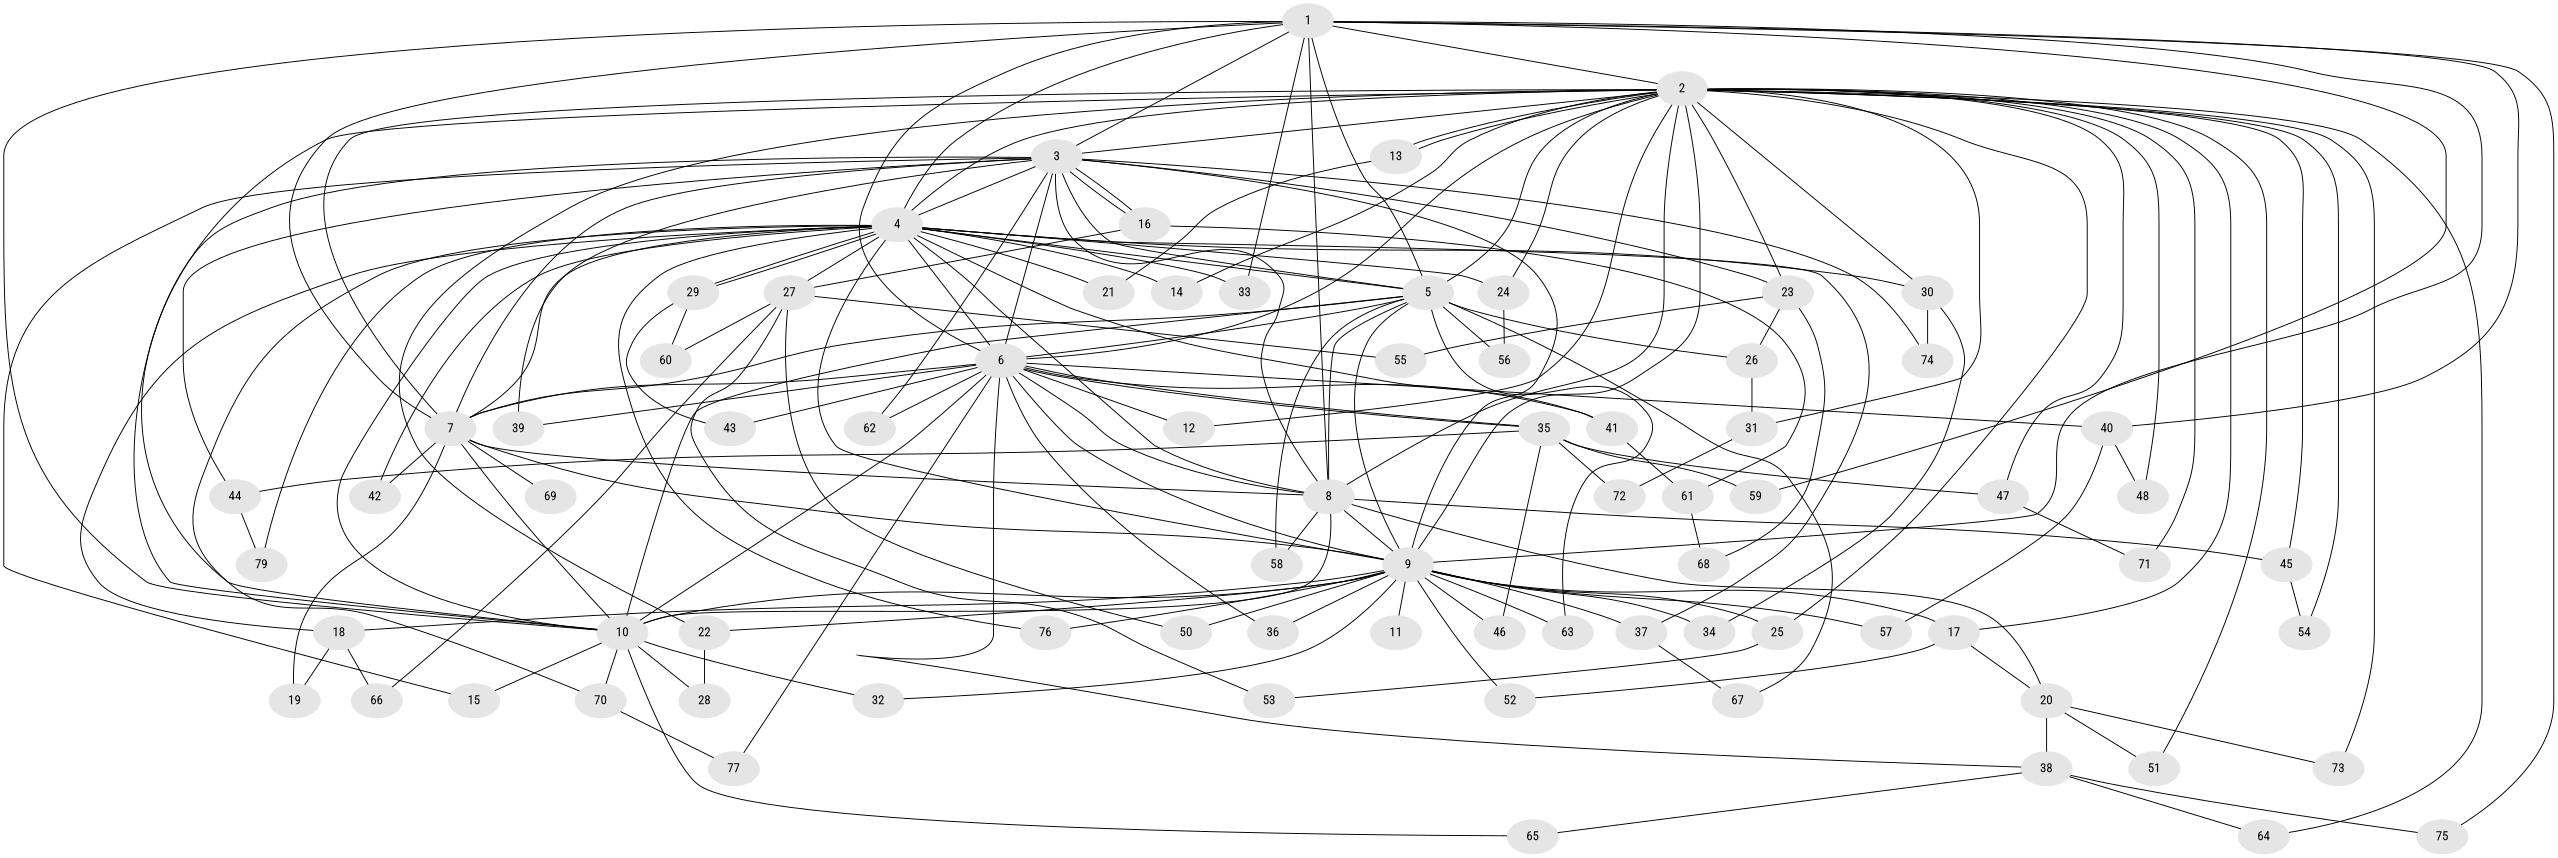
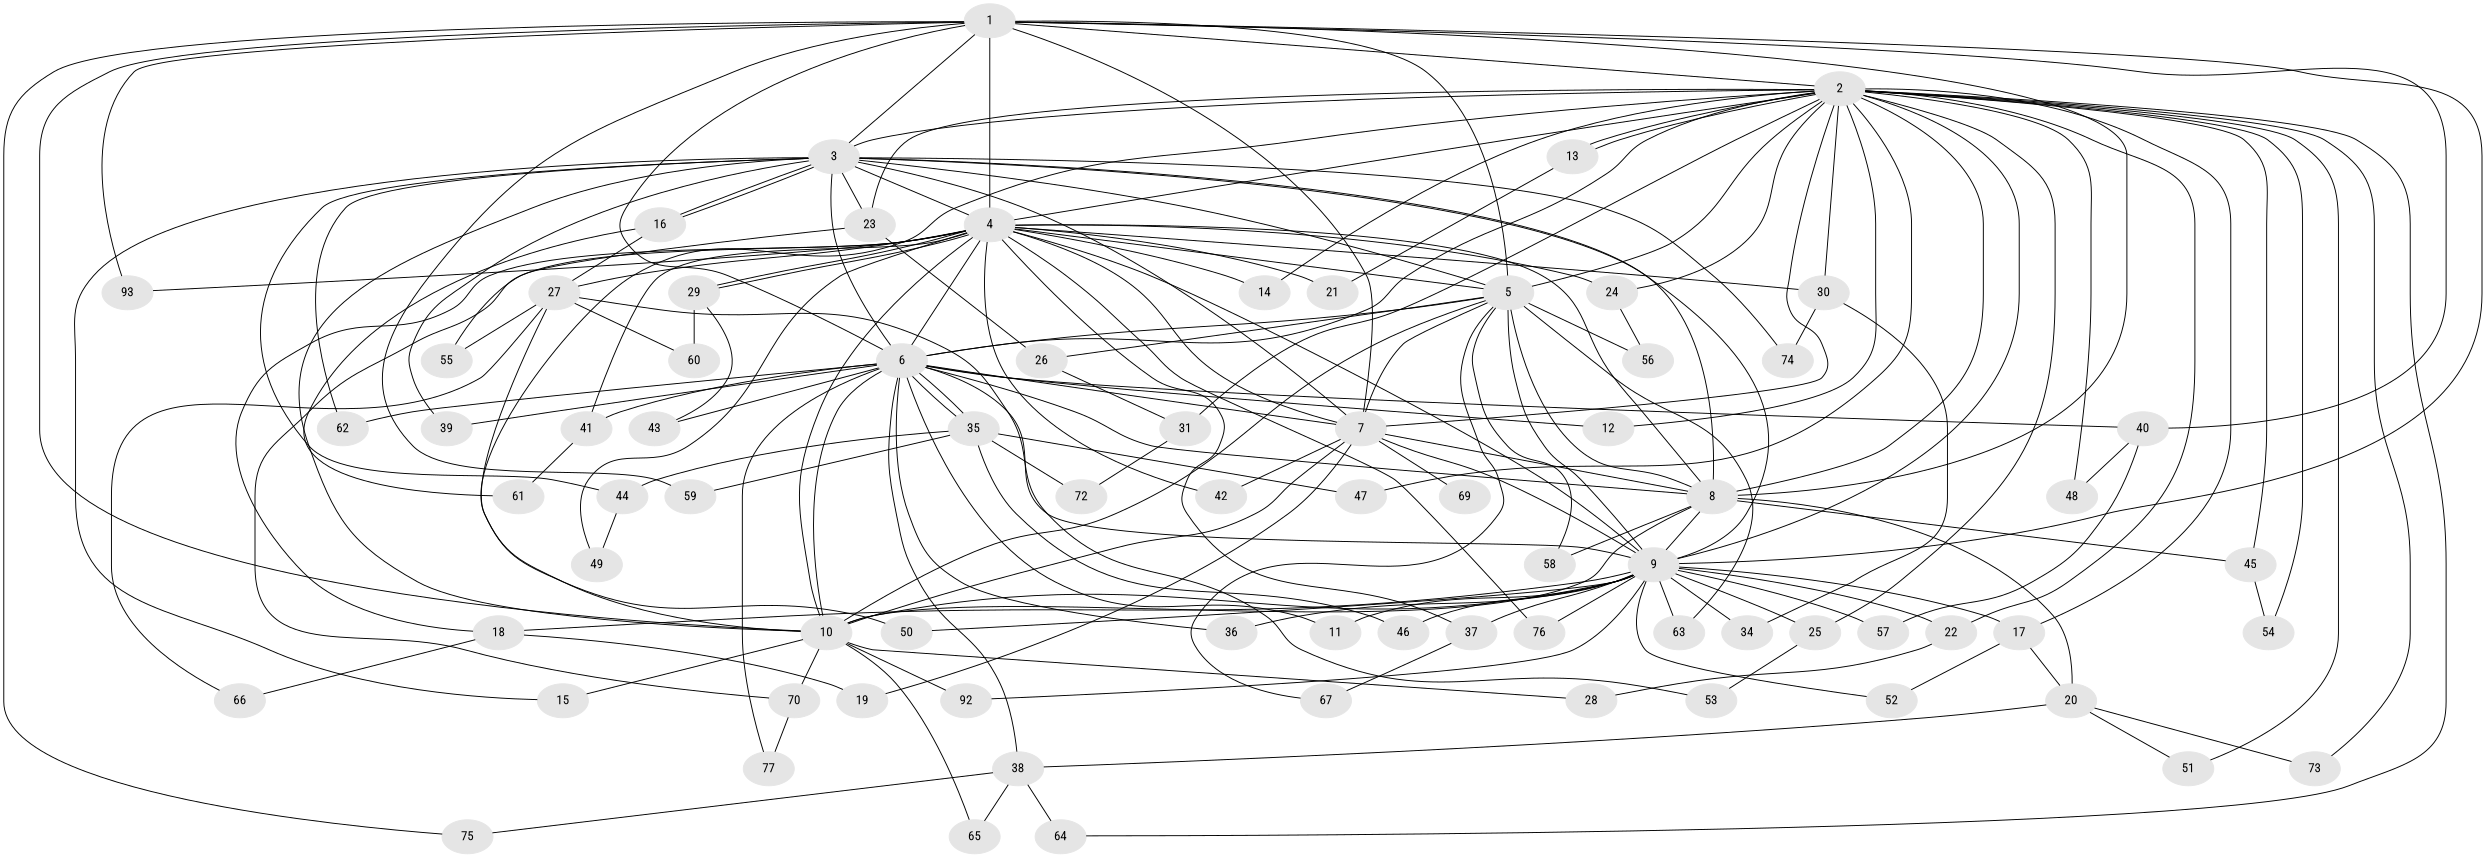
(1245, 293) -> (128, 293)
(262, 565) -> (597, 565)
(1704, 565) -> none
(2145, 565) -> none
none -> (1059, 584)
(878, 701) -> (966, 701)
